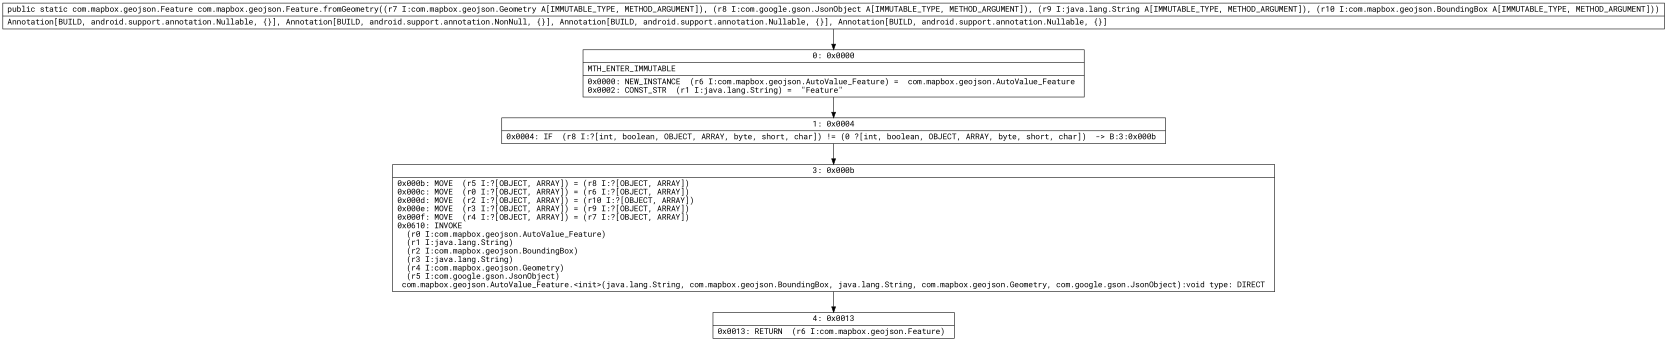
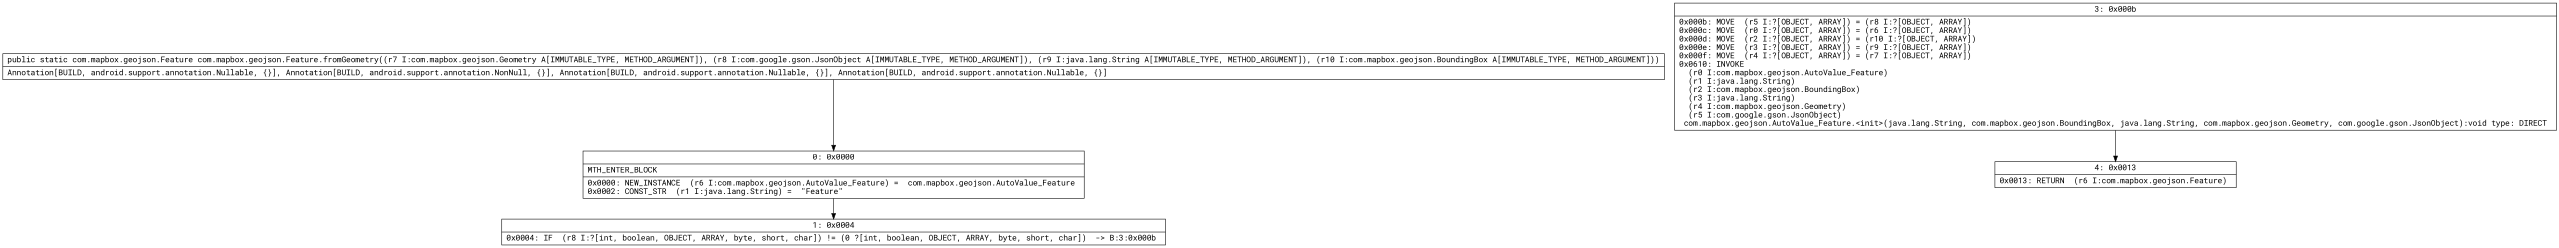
(632, 69) -> (622, 170)
(834, 151) -> none
